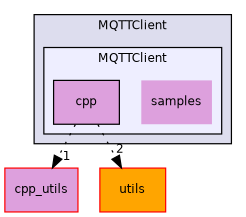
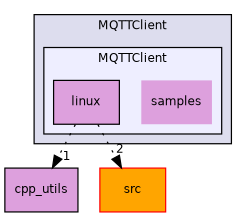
(86, 102) -> (86, 102)
(41, 190) -> (41, 190)
(133, 190) -> (133, 190)
